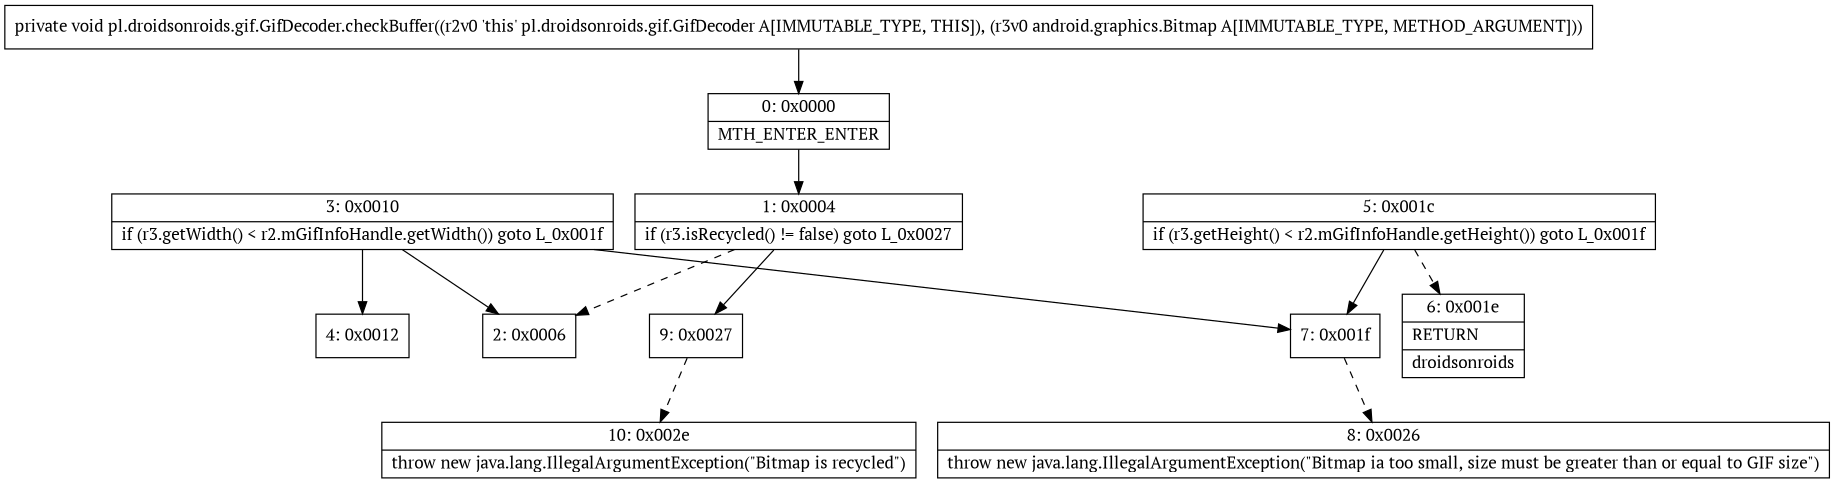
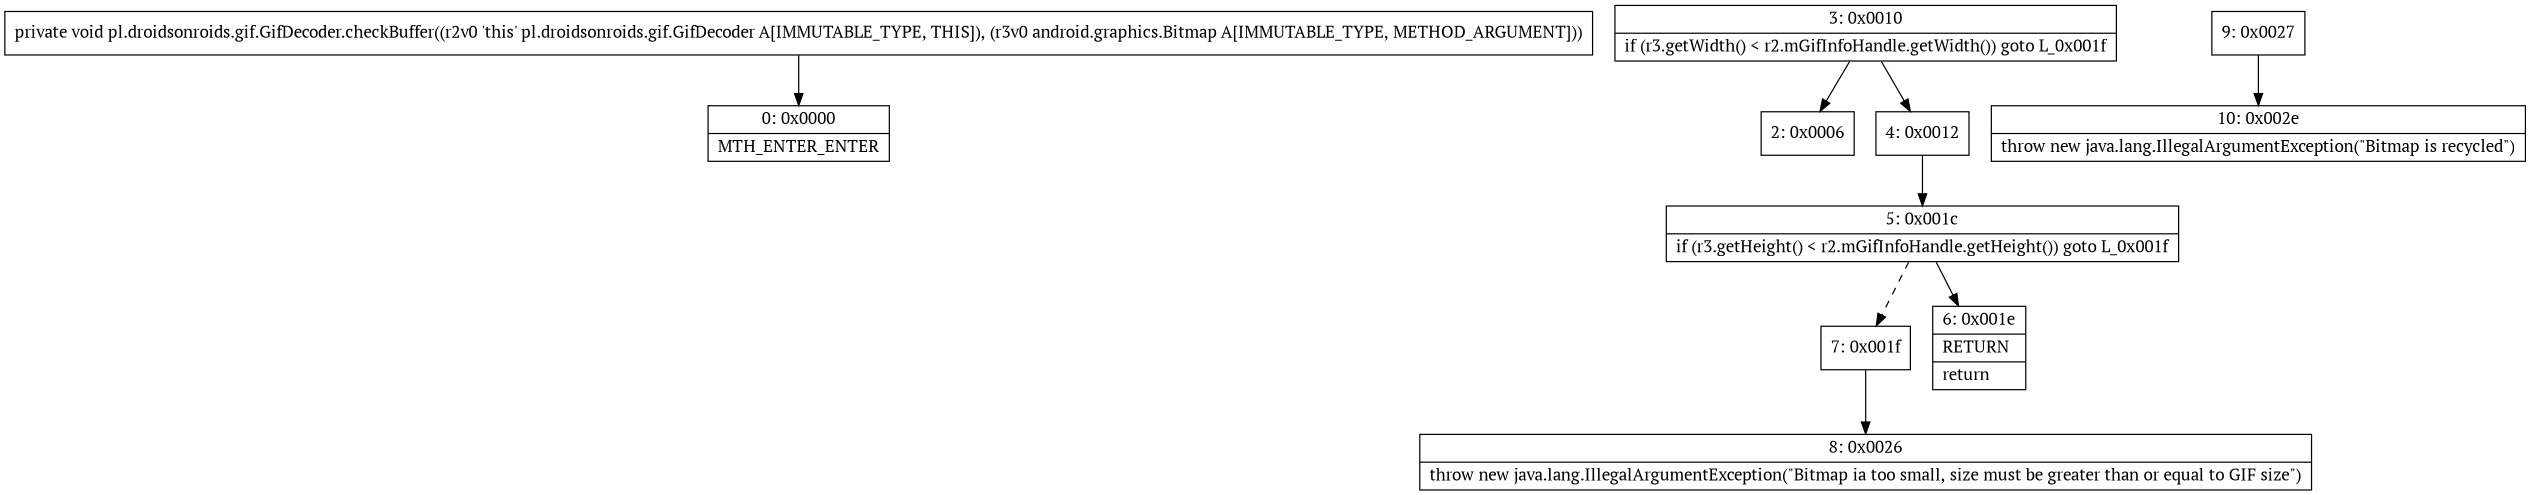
none -> (1922, 175)
(799, 222) -> none
(1424, 267) -> (1945, 279)
(1369, 276) -> (1895, 289)
(936, 289) -> none
(1463, 363) -> (1967, 375)
(676, 384) -> (2258, 74)
(1356, 385) -> (1866, 396)
